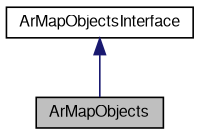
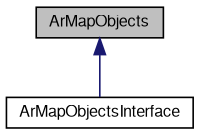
(100, 76) -> (100, 76)
